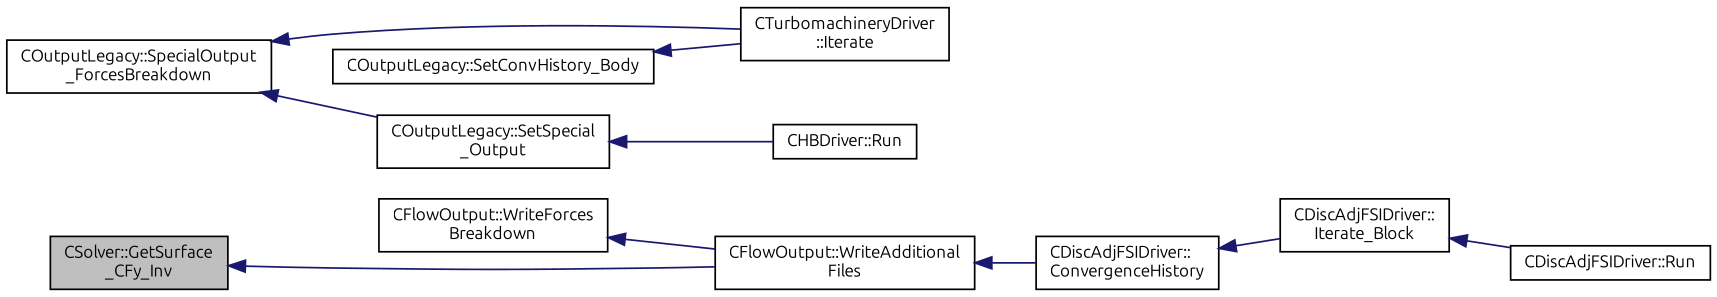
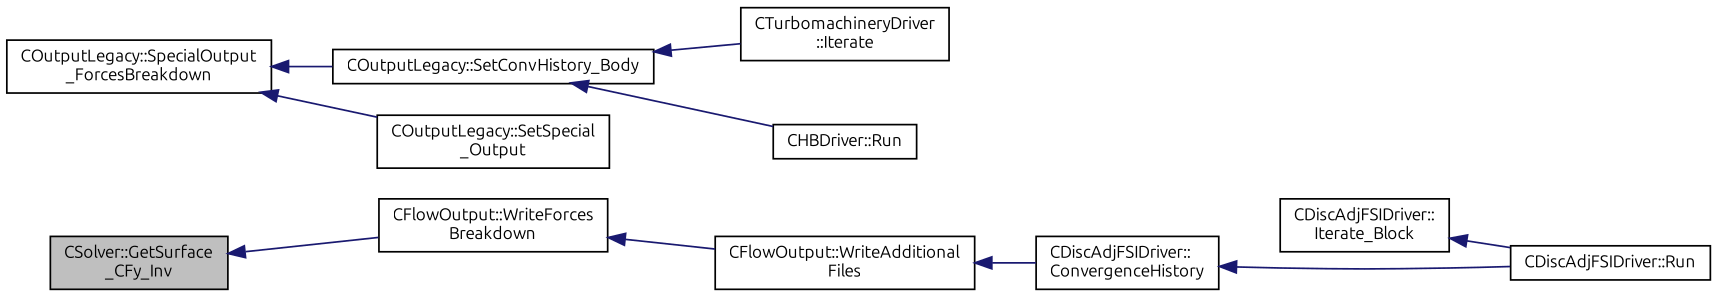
(514, 26) -> (311, 67)
(700, 142) -> (680, 106)
(1258, 242) -> (1373, 269)
(480, 269) -> (312, 245)
